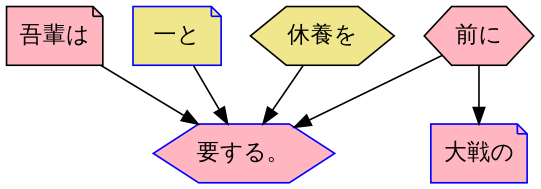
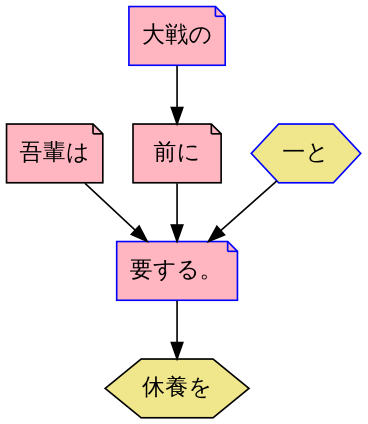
(177, 36) -> (306, 153)
(479, 36) -> (177, 153)
(479, 87) -> (177, 87)
(288, 88) -> (177, 322)
(244, 153) -> (177, 271)
